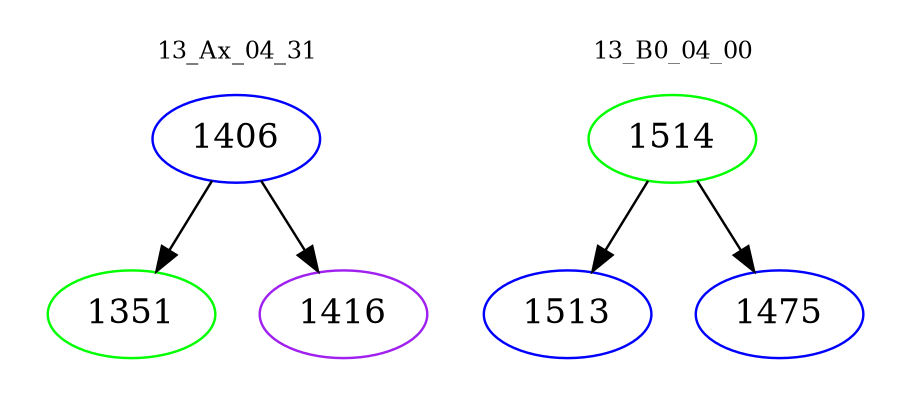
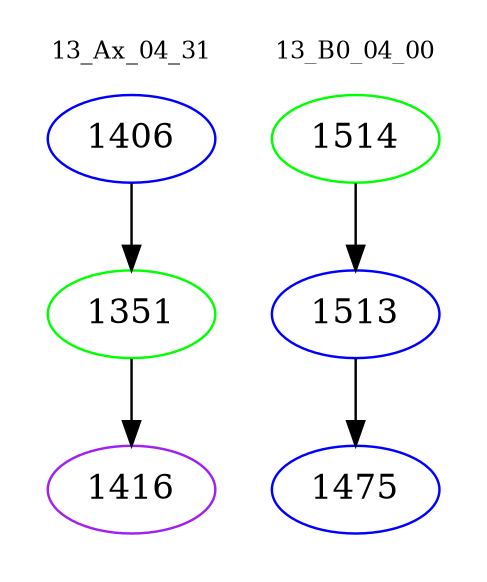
(283, 216) -> (132, 390)
(719, 216) -> (356, 390)
